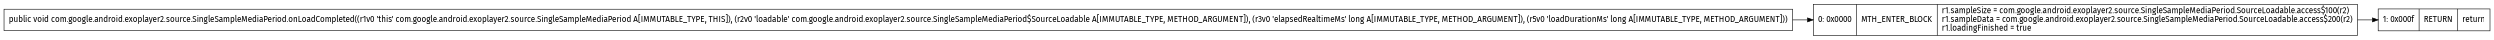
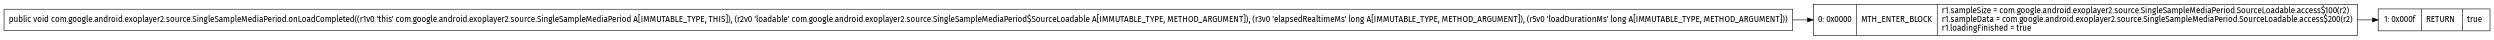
(2474, 20) -> (2475, 20)
